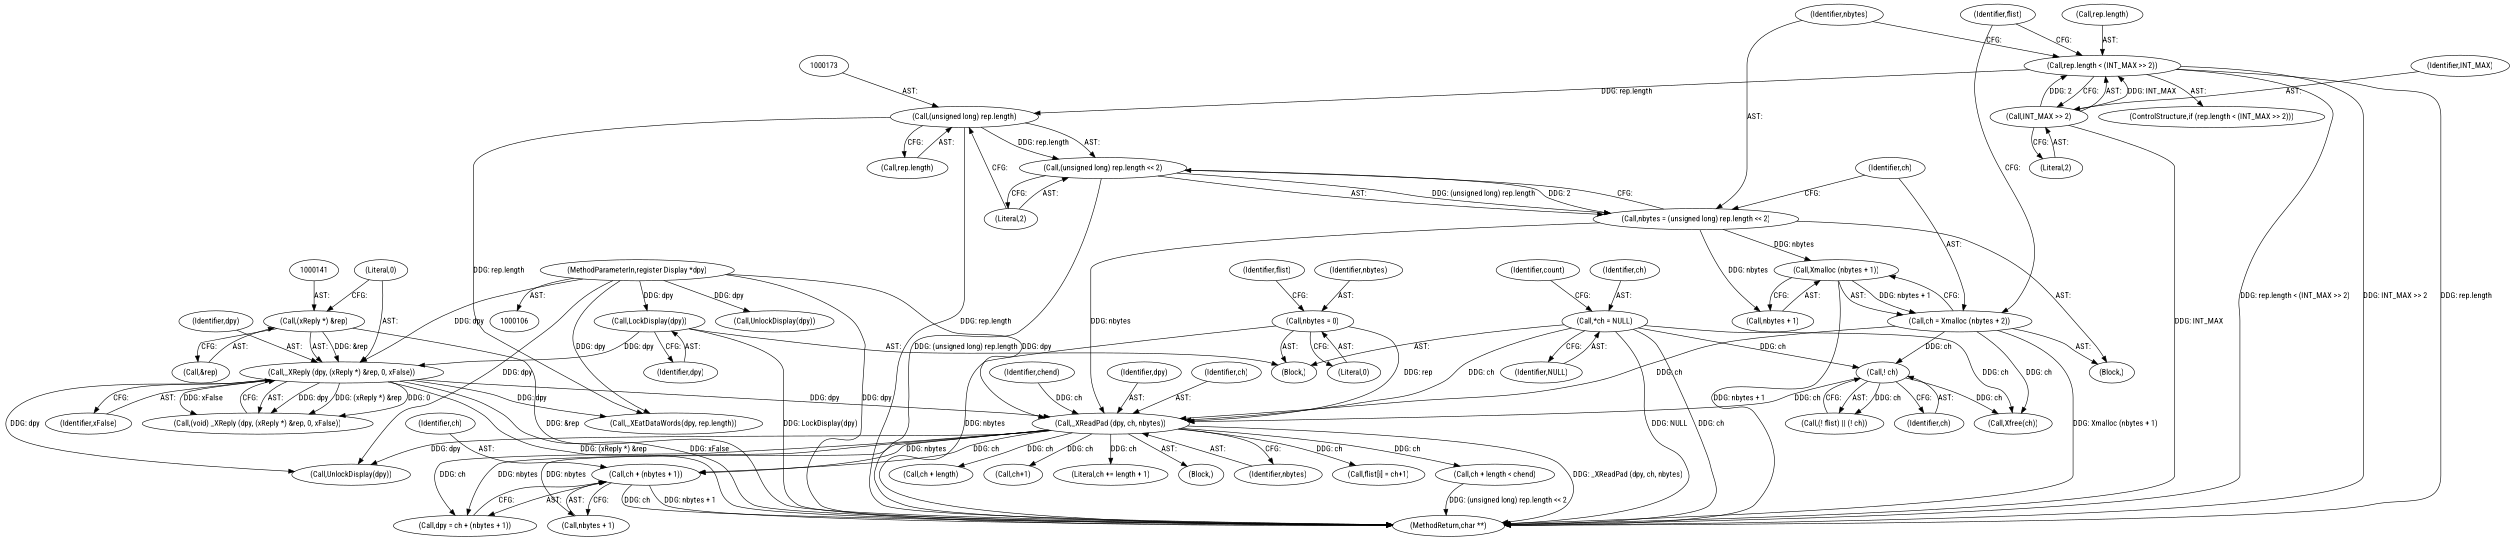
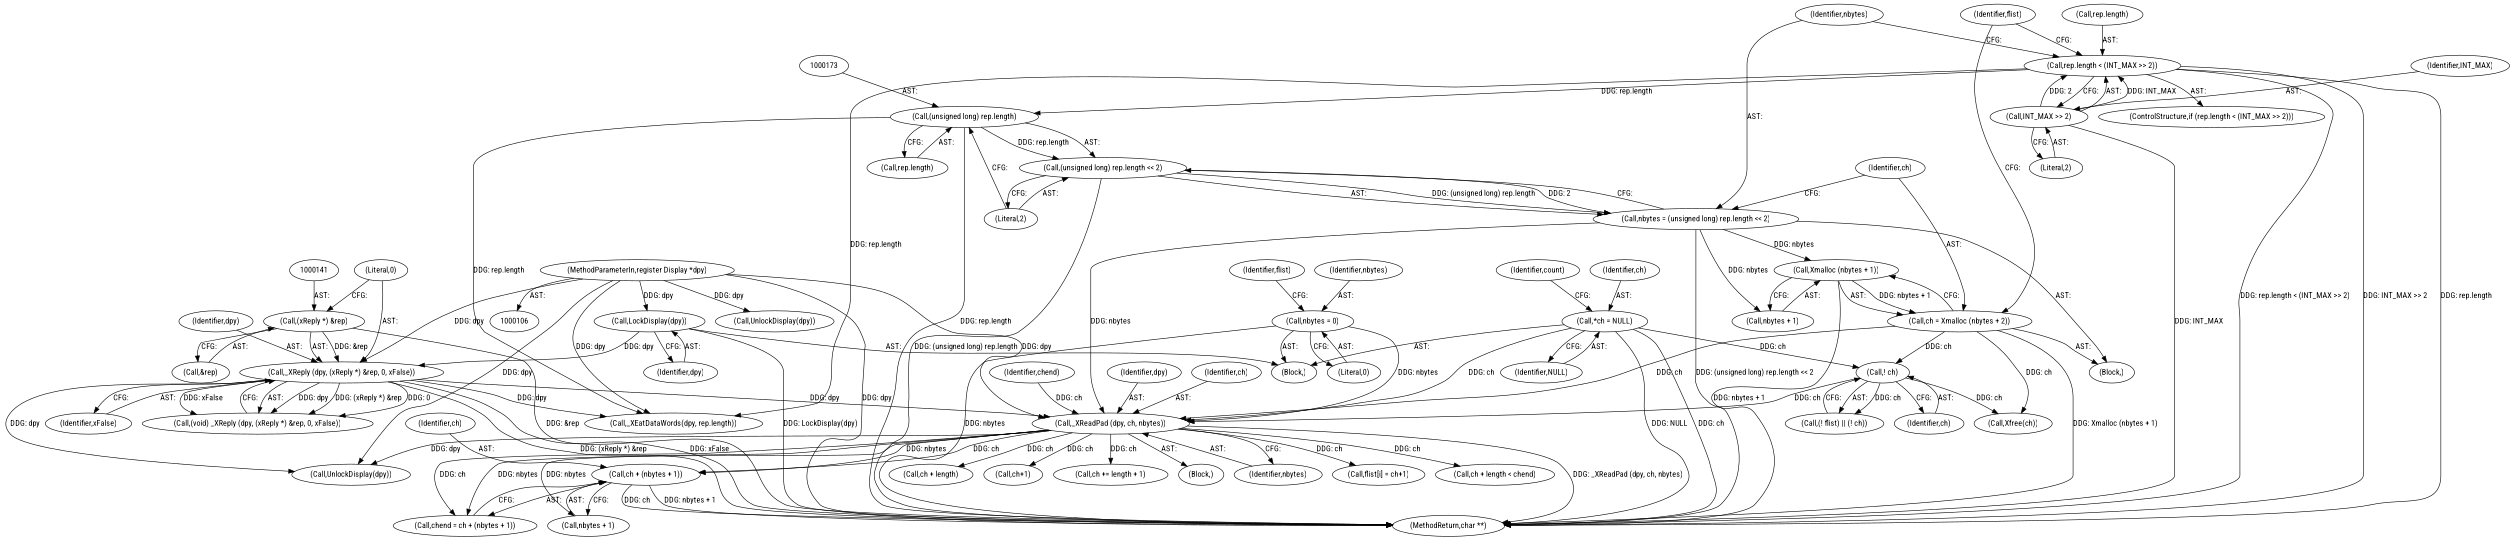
none -> (1248, 80)
(1855, 334) -> none
(1418, 372) -> (1418, 372)
(1111, 475) -> (1111, 475)
(1451, 494) -> (1739, 467)
(465, 526) -> (465, 526)
